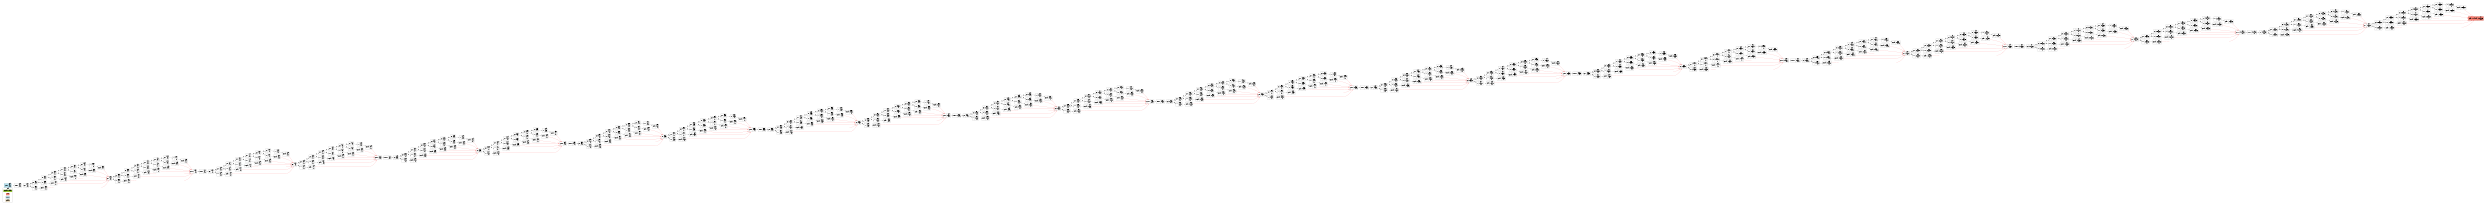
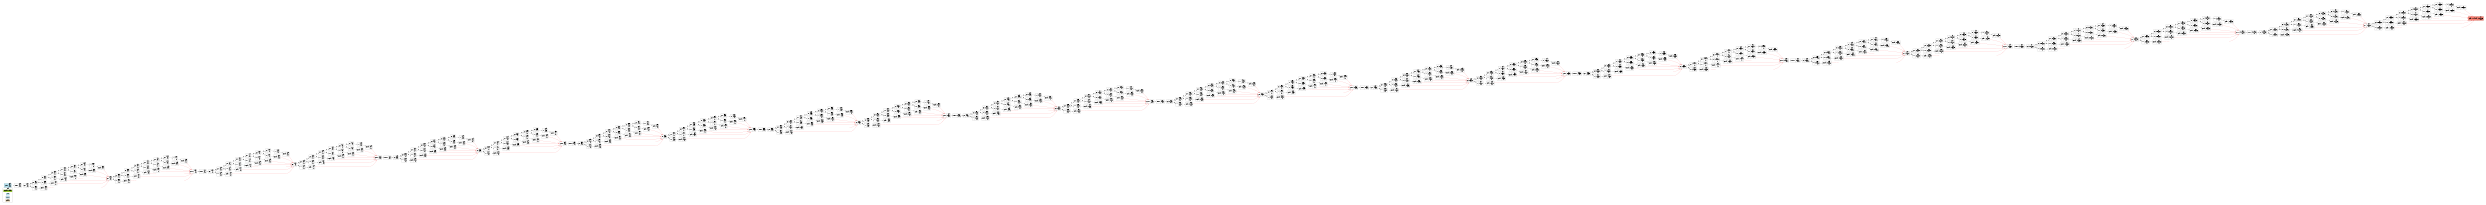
(8, 194) -> (8, 194)
